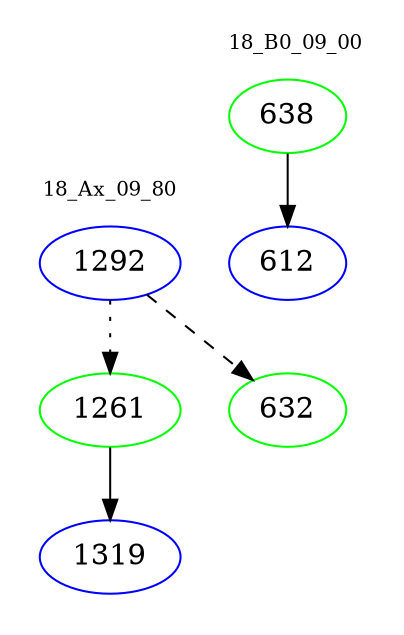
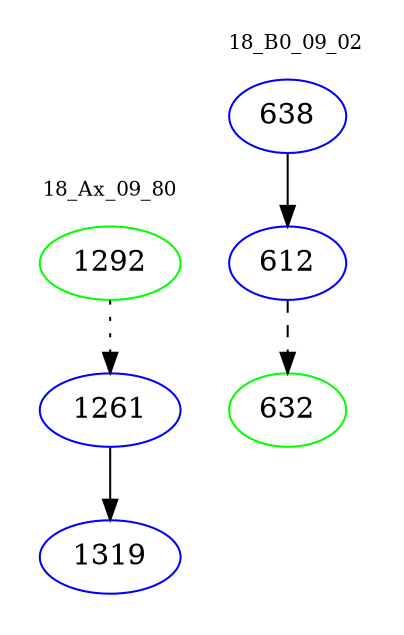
(296, 44) -> (296, 44)
(288, 116) -> (288, 116)
(110, 263) -> (110, 263)
(183, 324) -> (288, 327)
(110, 410) -> (110, 410)
